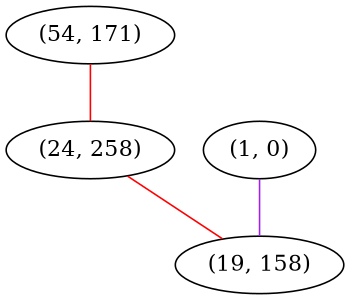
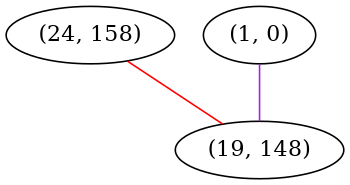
(90, 35) -> none
(90, 150) -> (90, 35)
(260, 265) -> (260, 150)
